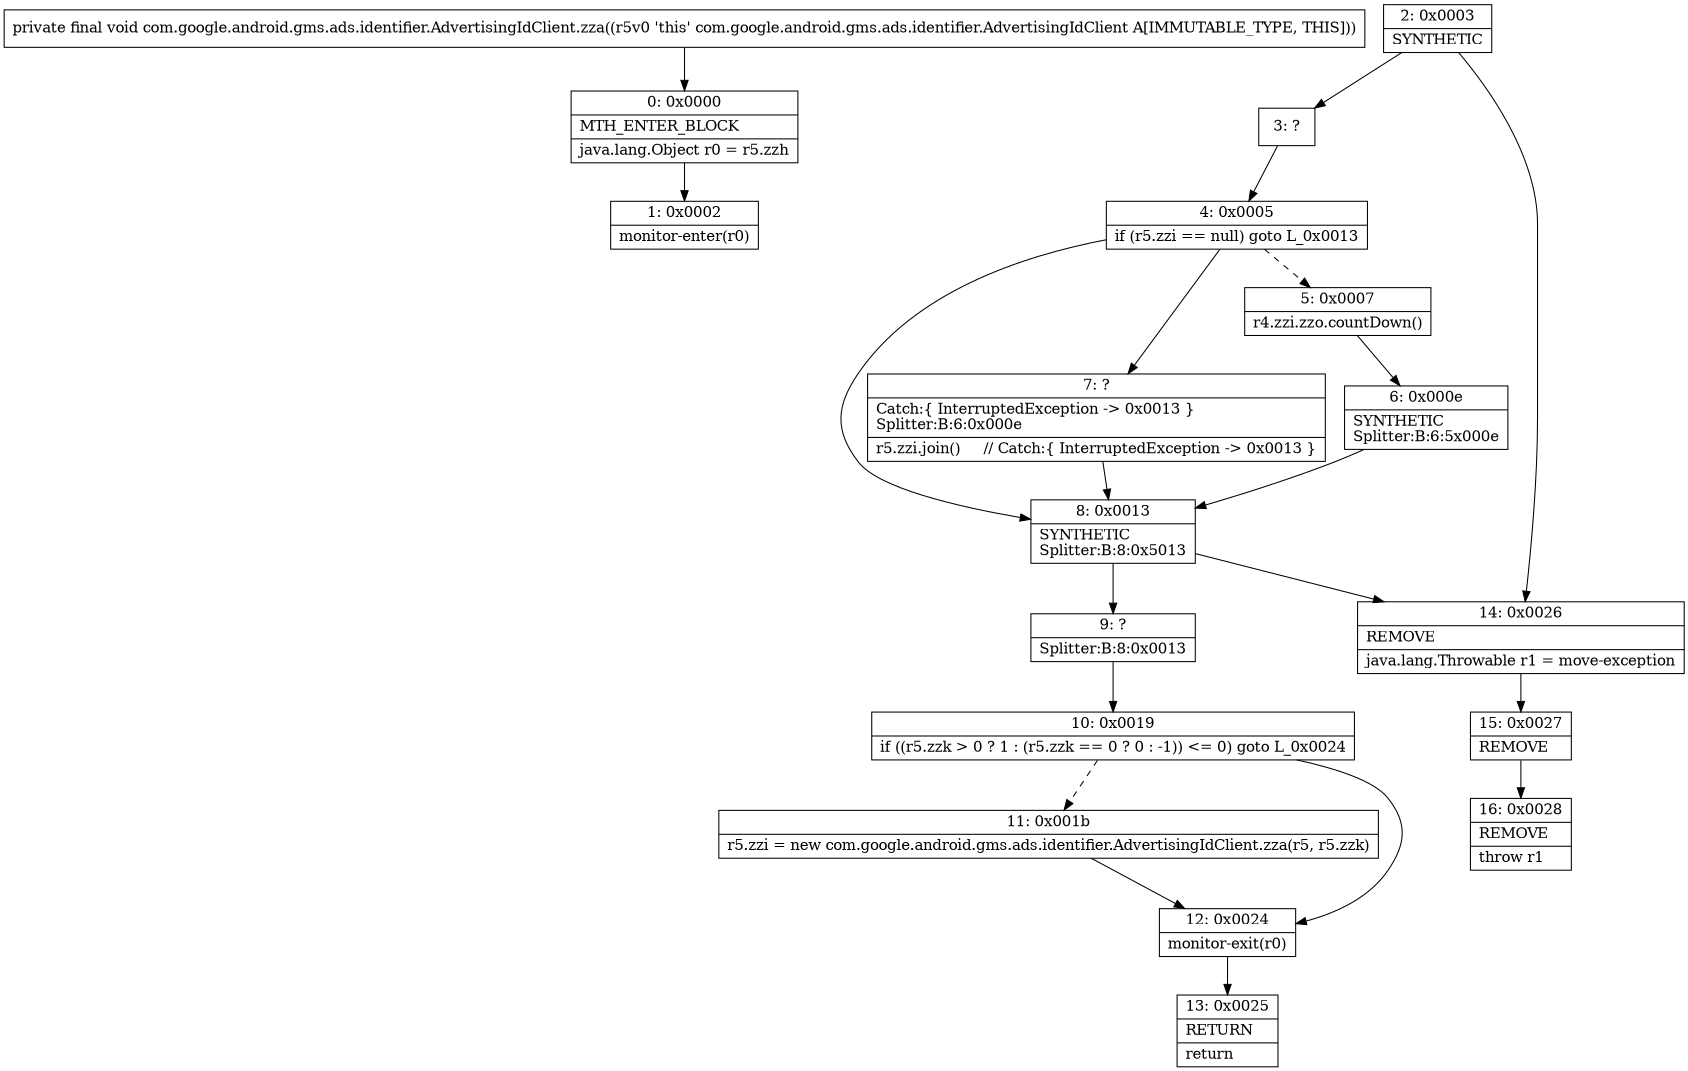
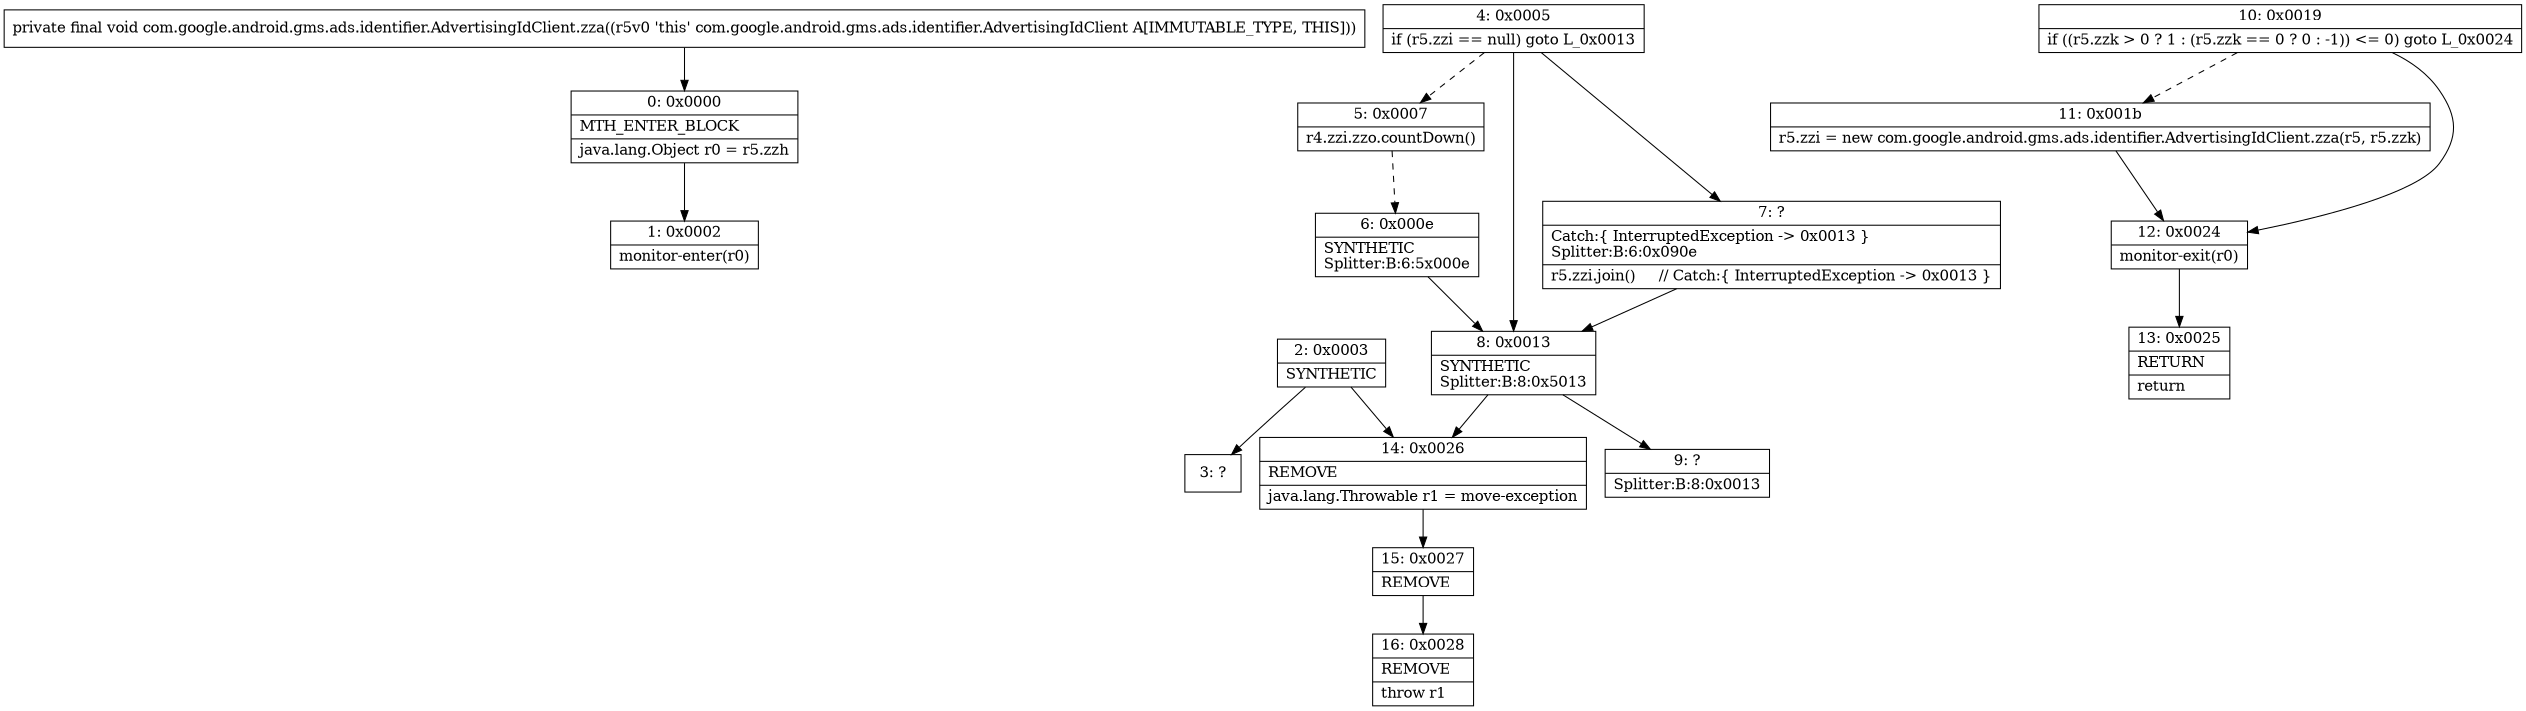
(1266, 169) -> none
(1375, 357) -> (1393, 177)
(949, 425) -> (1624, 252)
(1113, 682) -> none
